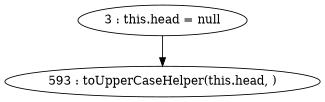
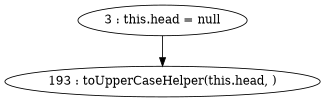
(163, 82) -> (163, 82)
